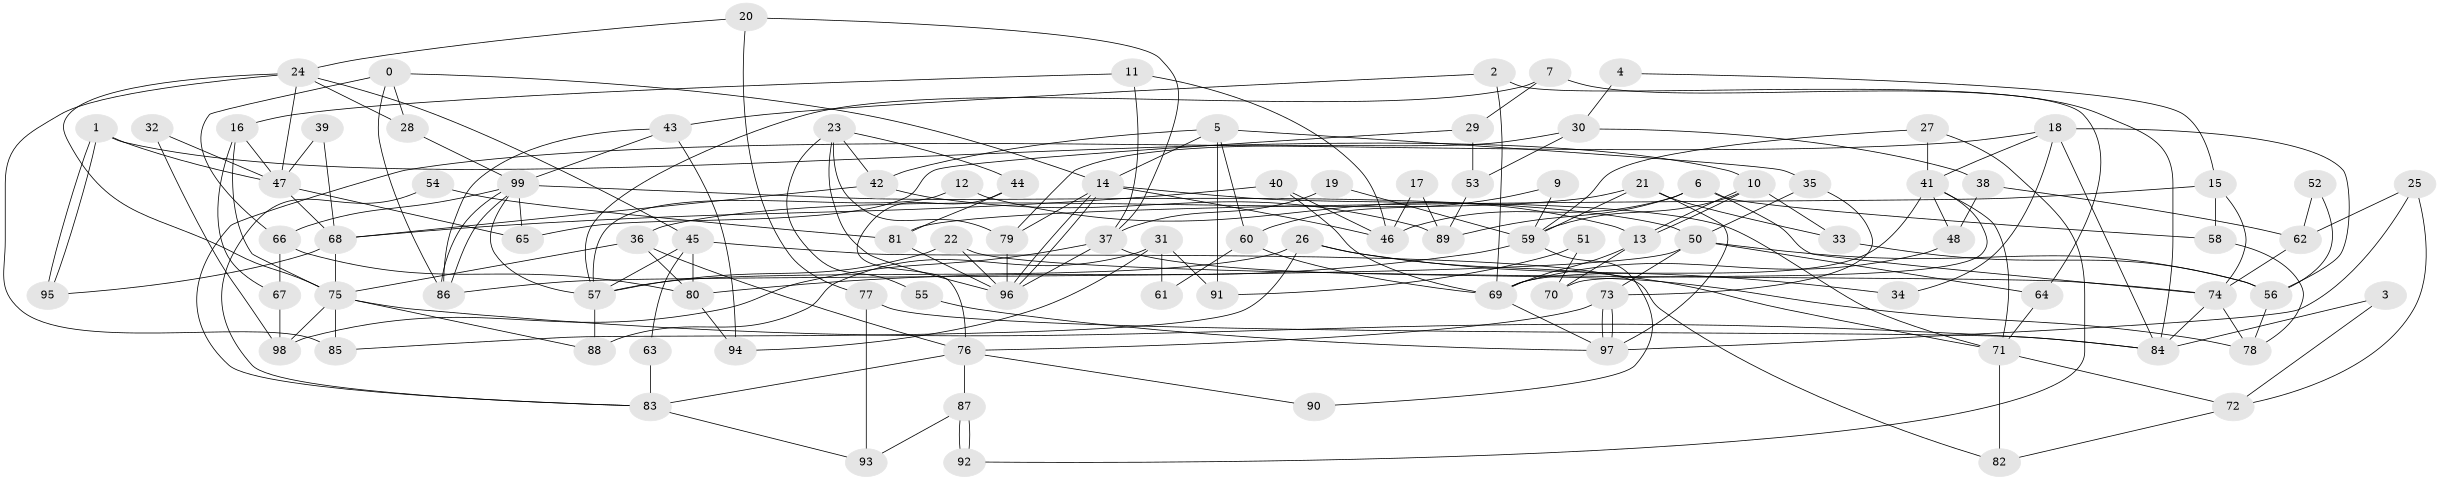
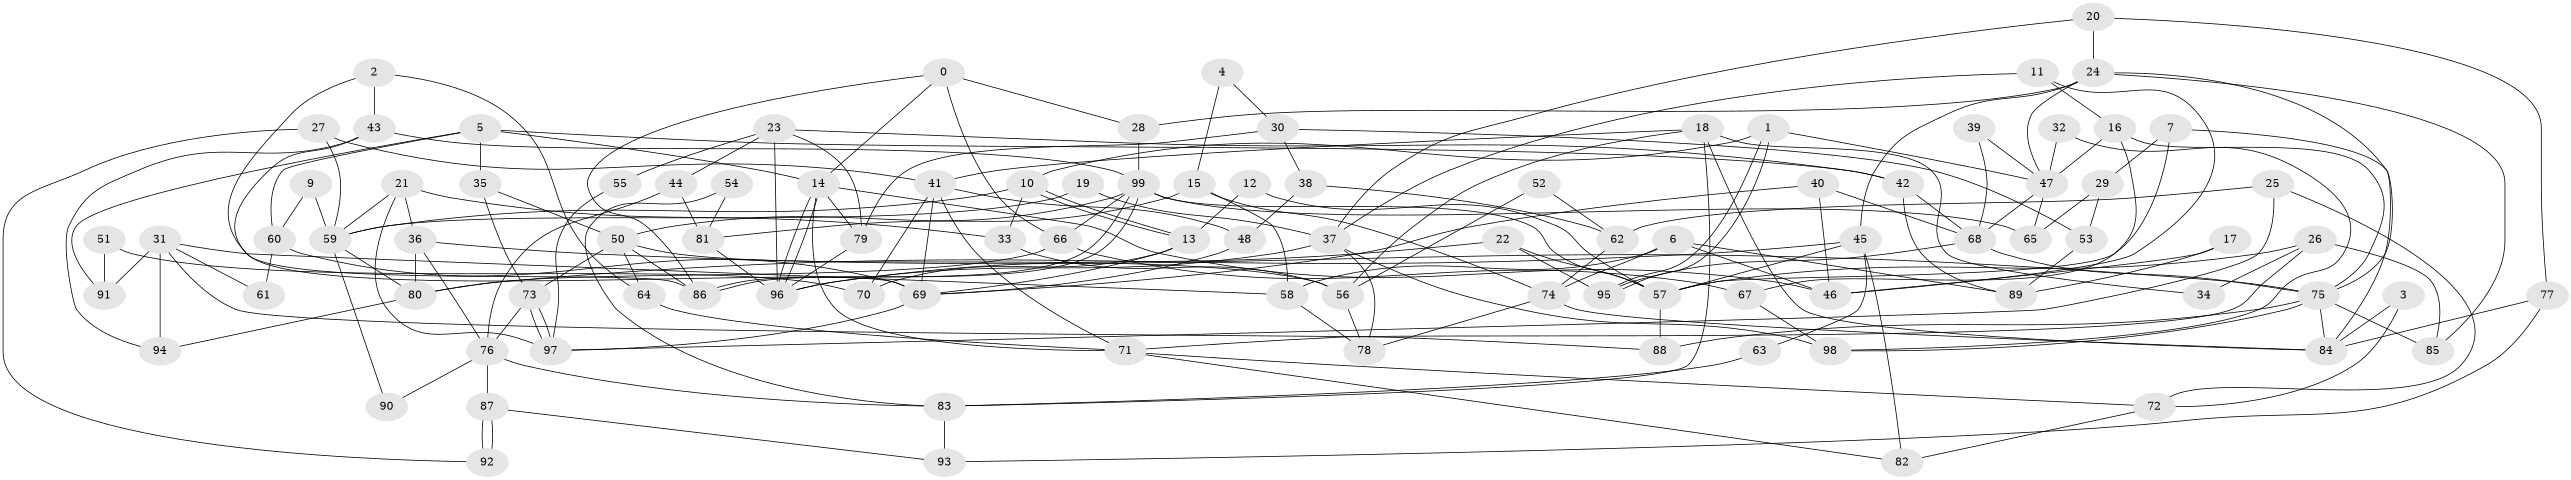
none -> (533, 265)
(1888, 278) -> (1554, 268)
